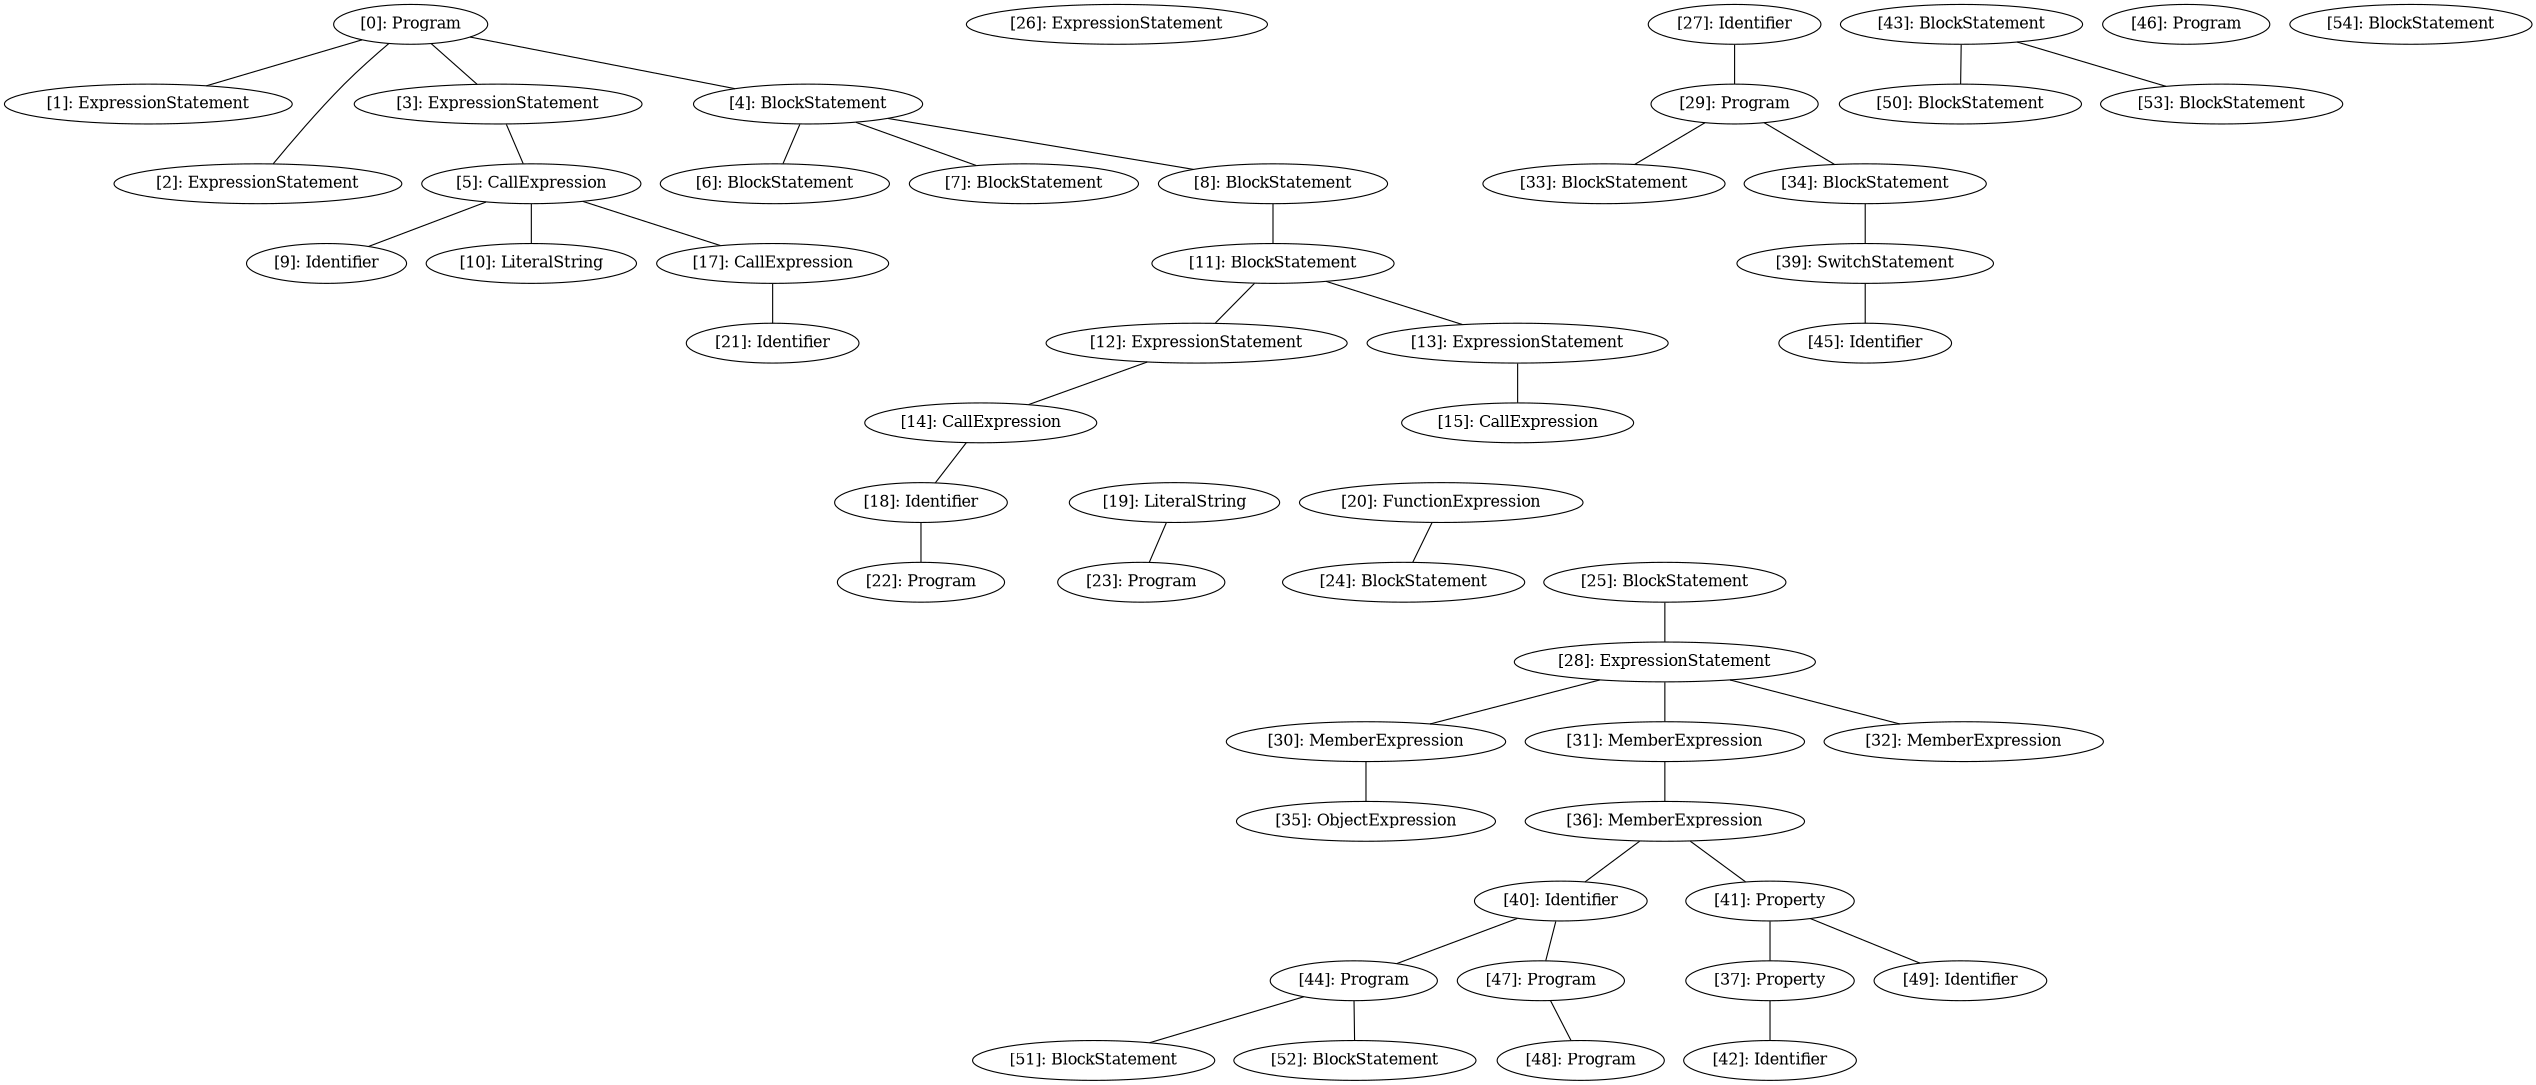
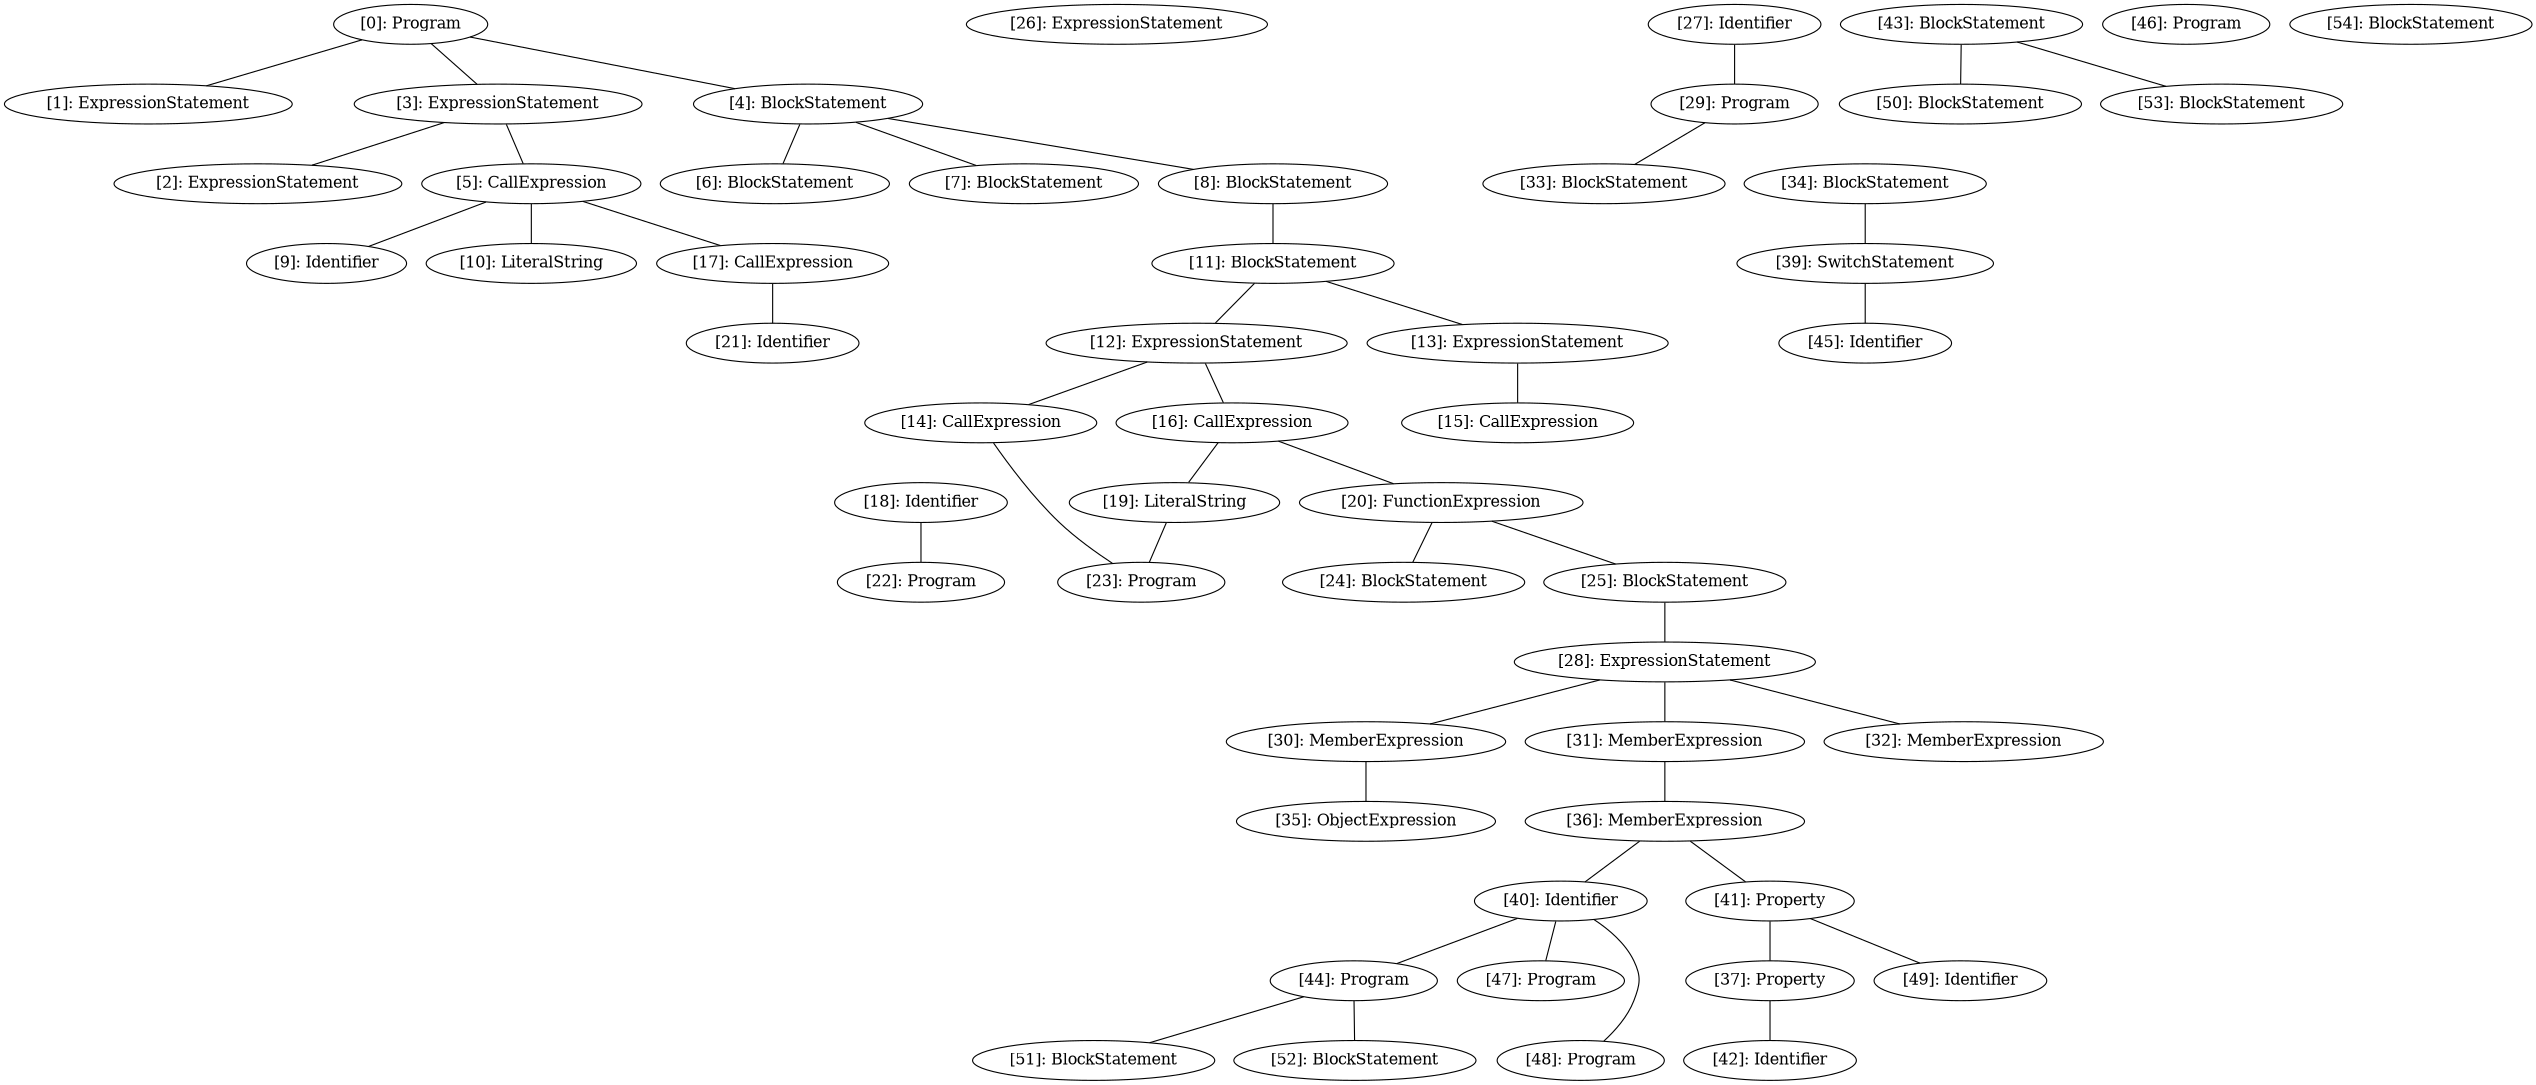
(328, 101) -> (378, 144)
(1799, 144) -> none
none -> (1232, 423)
(951, 463) -> (1047, 510)
none -> (1554, 543)
(1561, 1020) -> (1639, 977)
